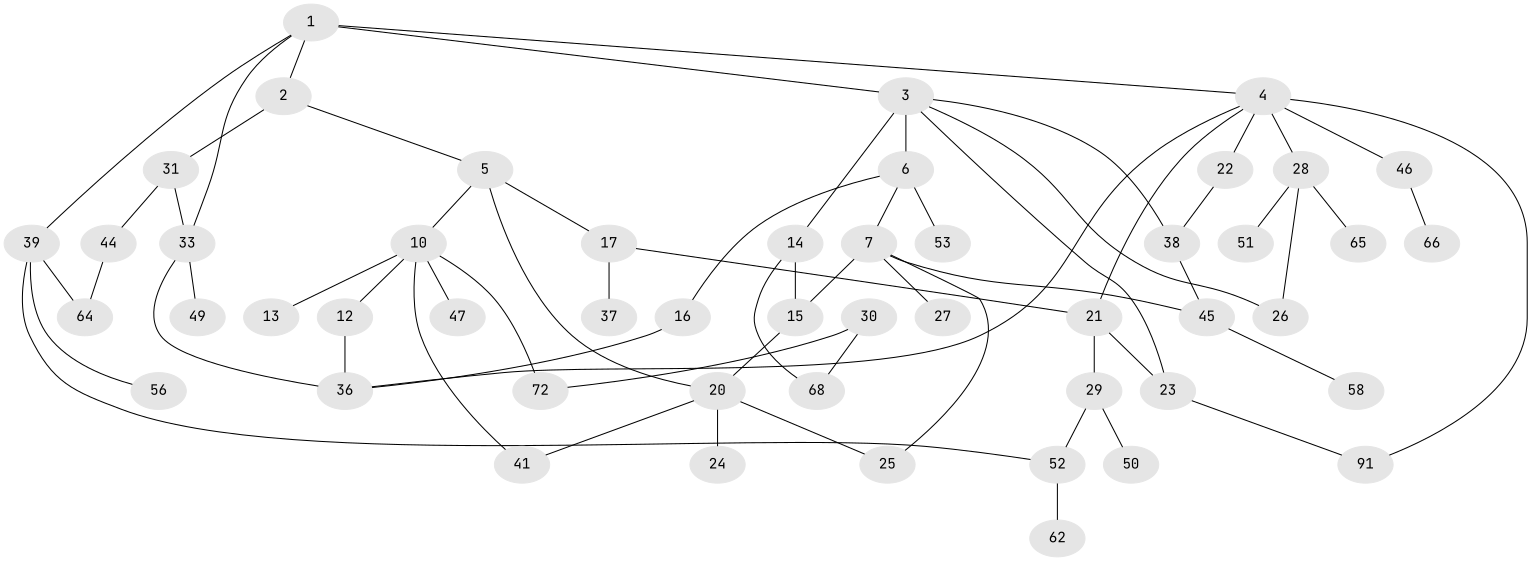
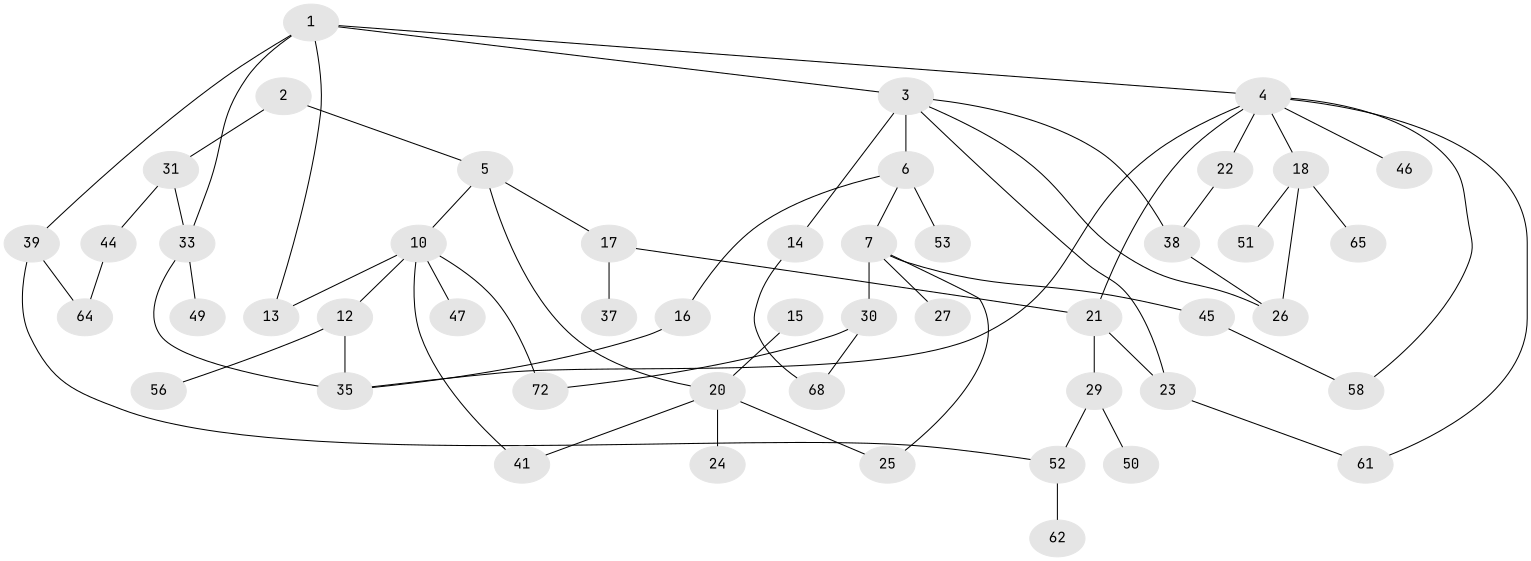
(297, 59) -> (311, 172)
(1301, 170) -> (1301, 170)
none -> (1465, 198)
(1432, 244) -> none
(1188, 276) -> (1226, 280)
(795, 281) -> none
(829, 284) -> (869, 276)
(55, 344) -> (254, 357)
(345, 391) -> (345, 391)
(1365, 465) -> (1365, 465)
